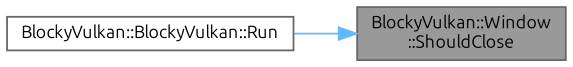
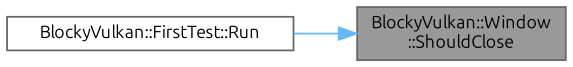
(150, 34) -> (150, 34)
